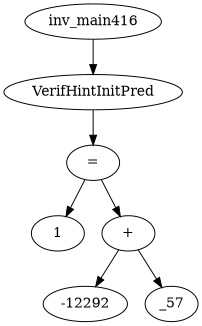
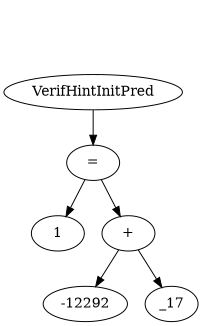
(93, 22) -> none
(172, 304) -> (172, 304)
